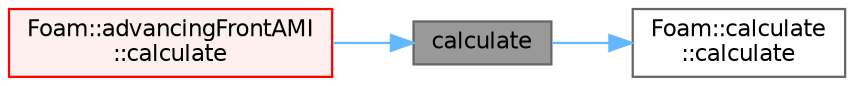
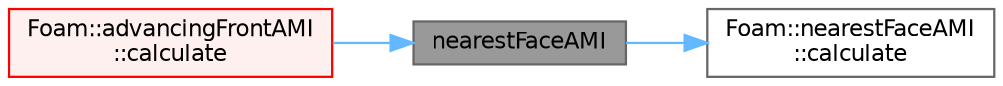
(482, 43) -> (520, 43)
(739, 43) -> (851, 43)
